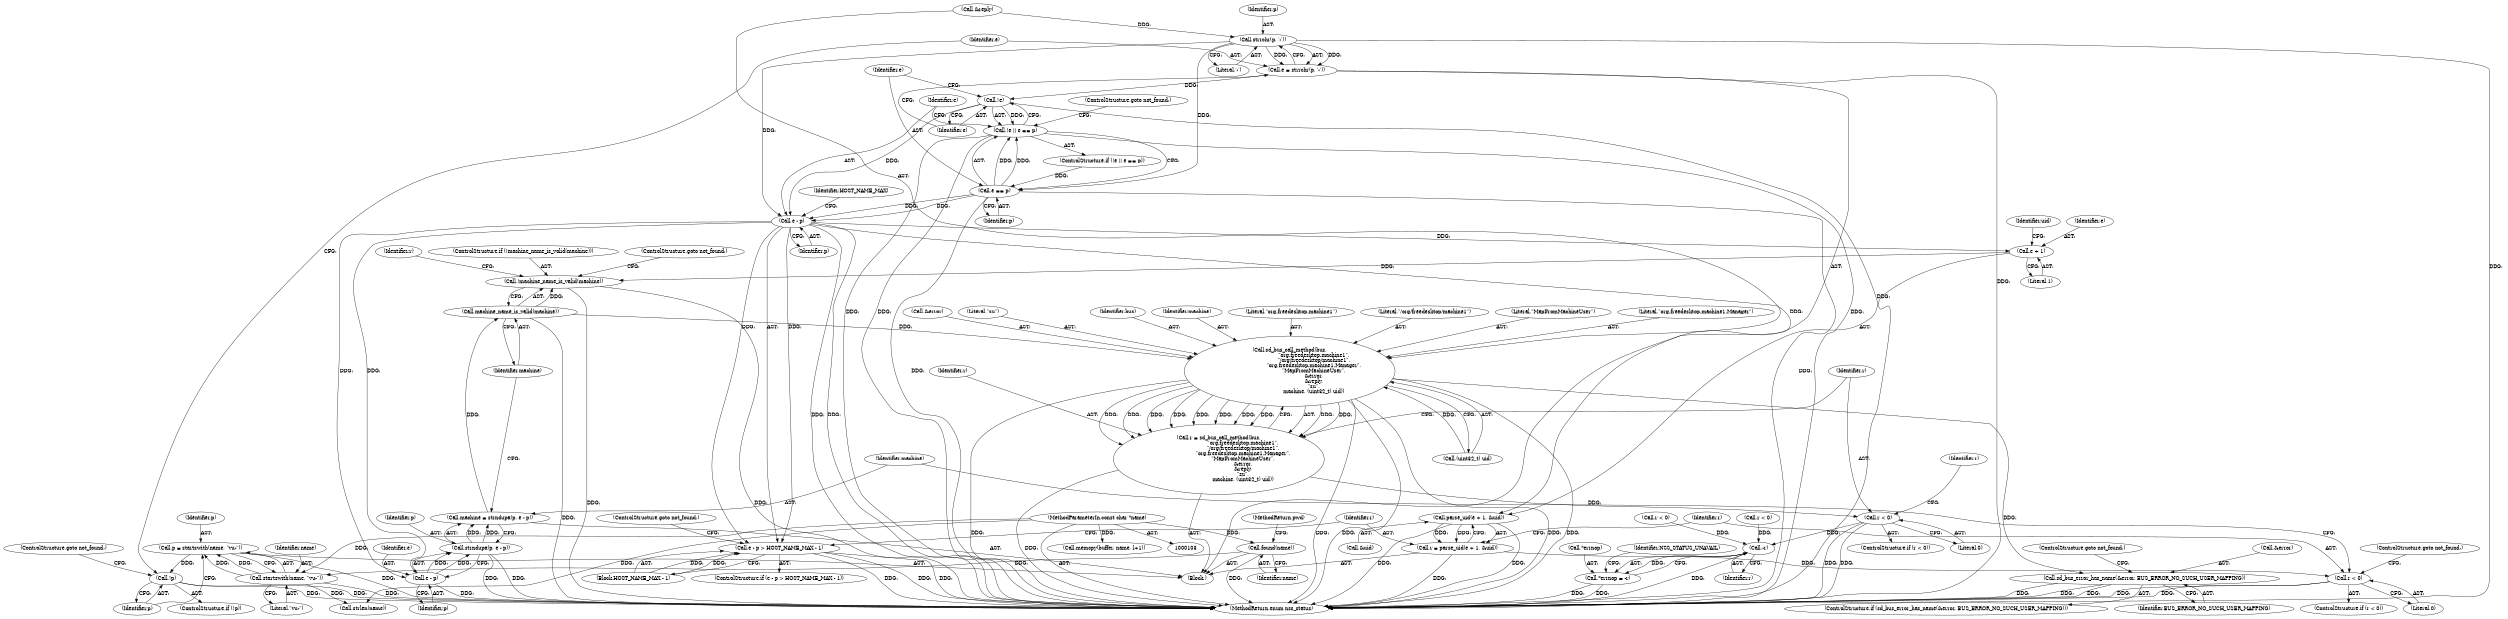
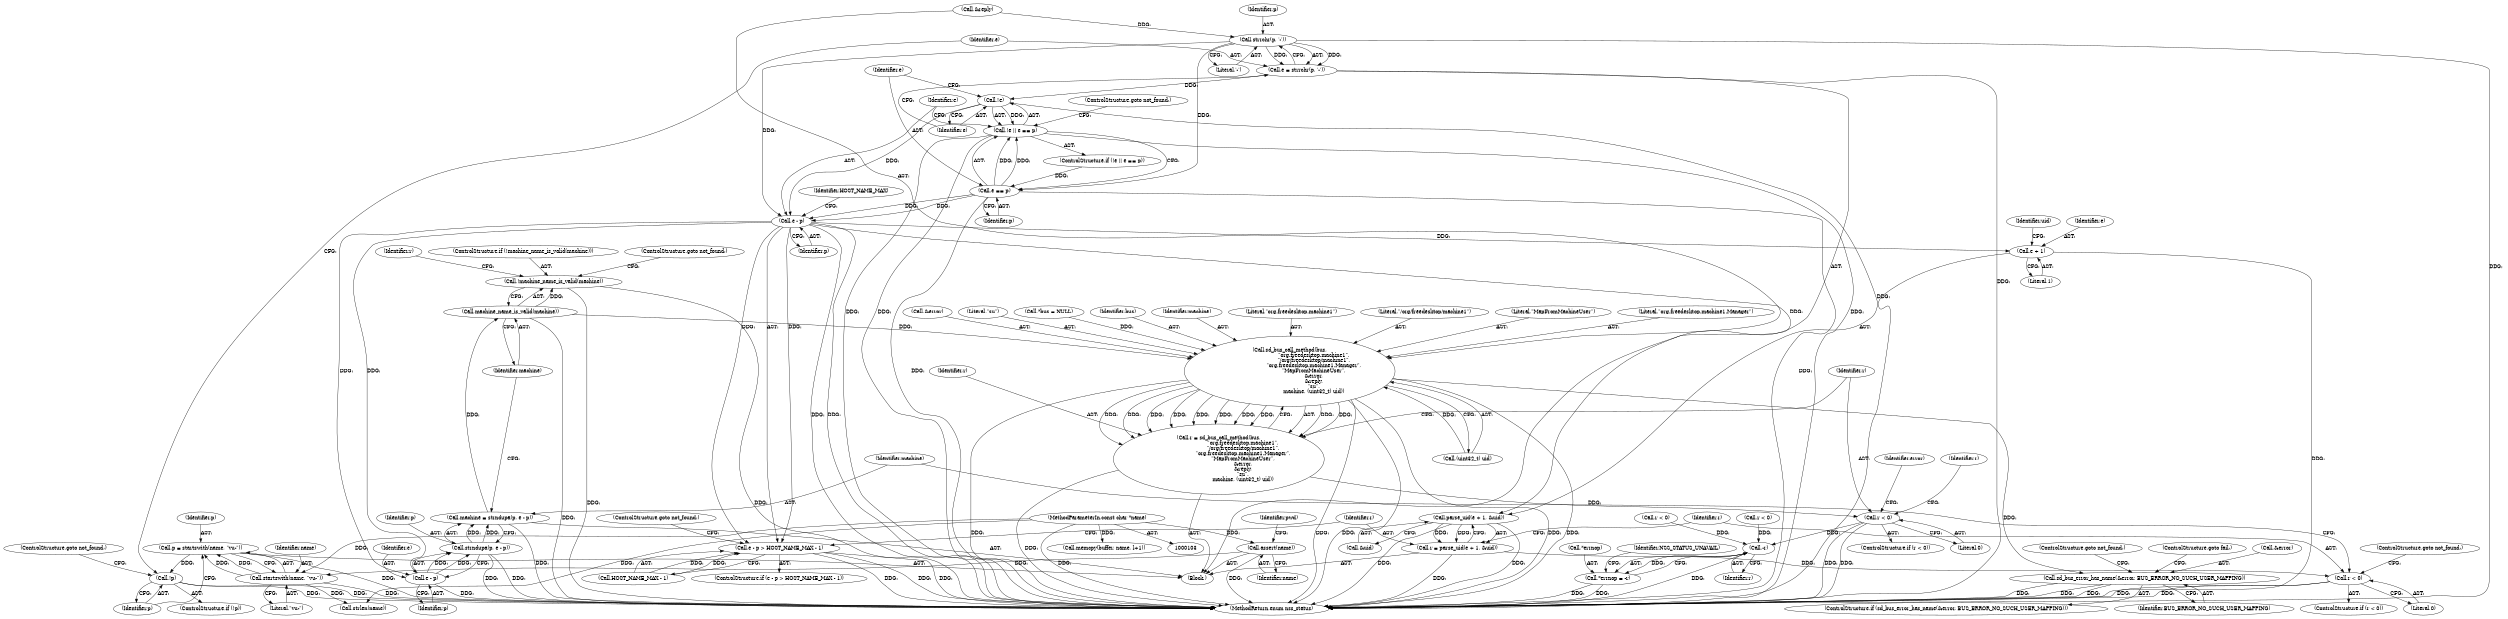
(1035, 116) -> (1035, 116)
(1316, 266) -> (2211, 589)
none -> (1049, 312)
none -> (1905, 459)
(1279, 518) -> (1279, 518)
none -> (1405, 530)
(1271, 548) -> (1271, 548)
none -> (2197, 548)
(1066, 564) -> (1066, 564)
(633, 579) -> (633, 579)
none -> (838, 605)
